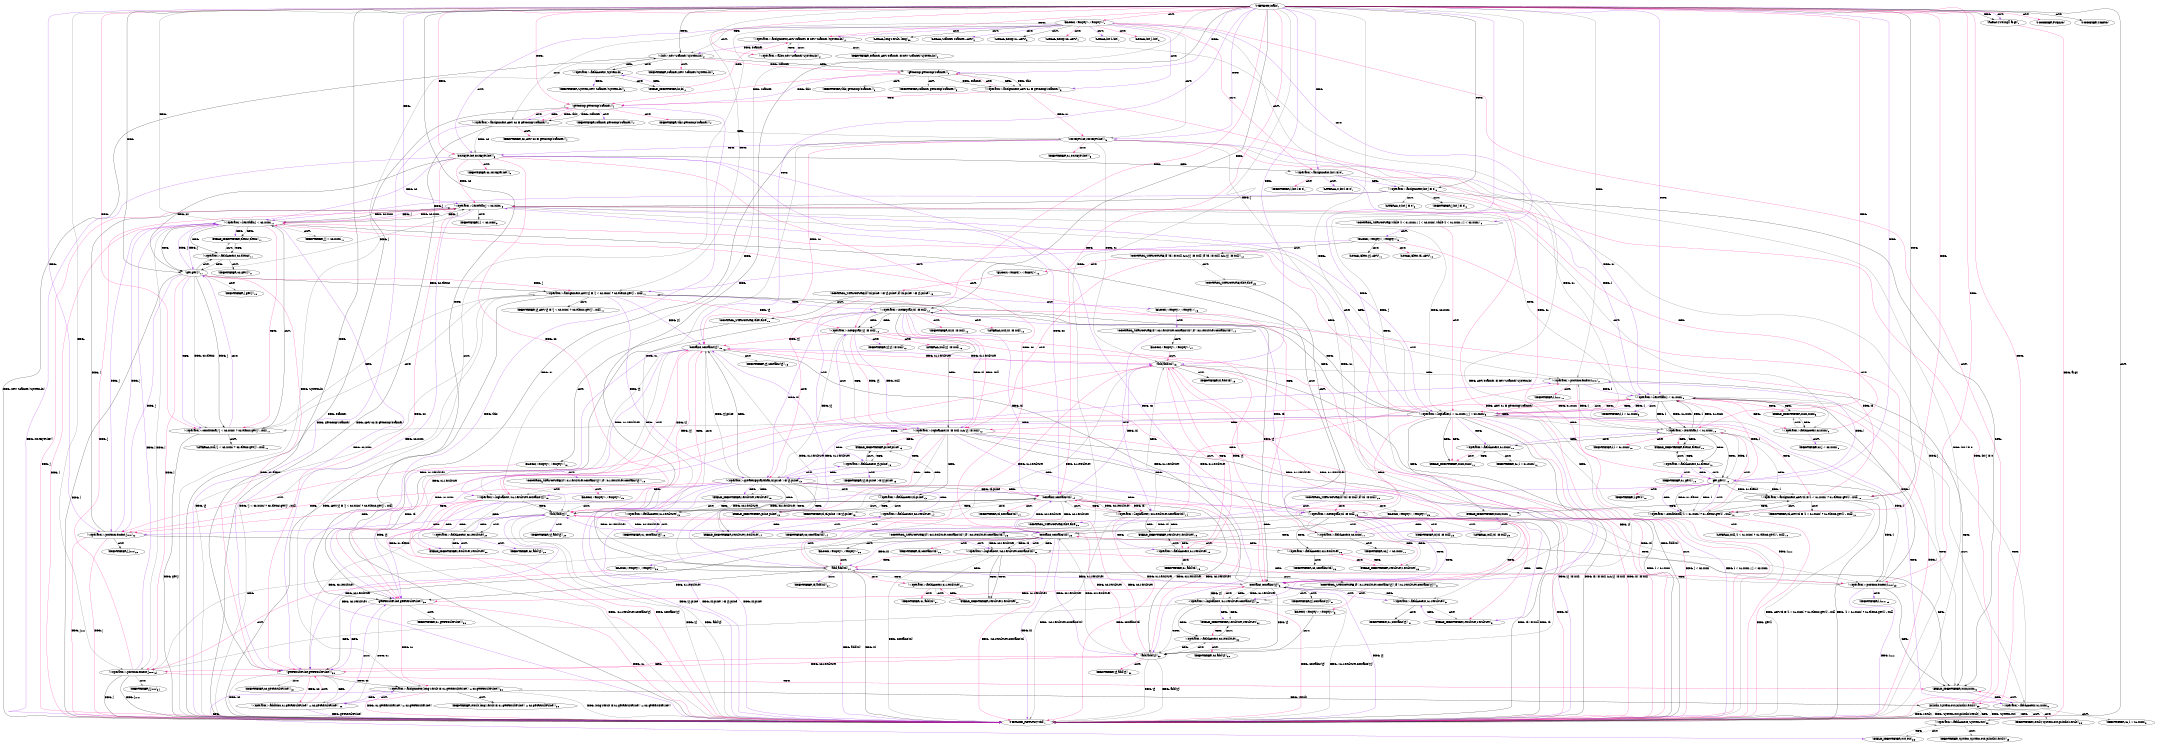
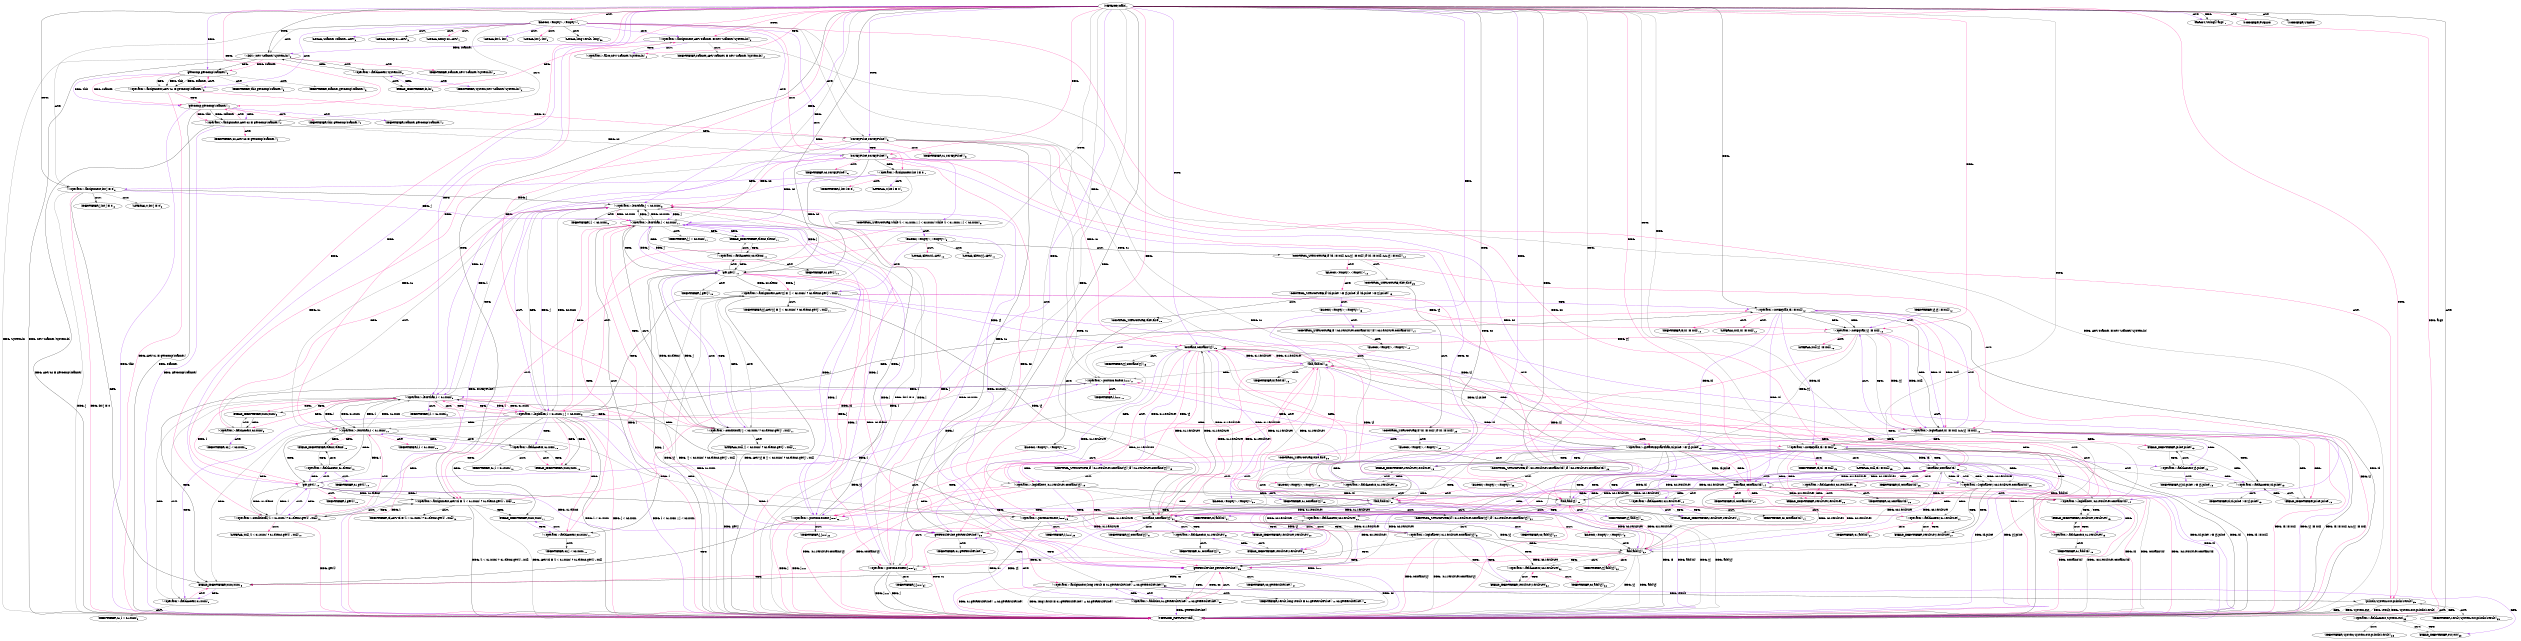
(1316, 76) -> none
(600, 81) -> (444, 81)
(870, 339) -> (1898, 320)
(820, 473) -> (2219, 477)
